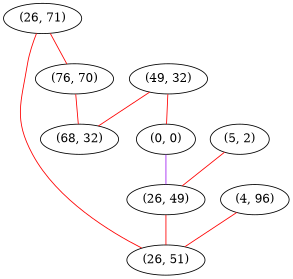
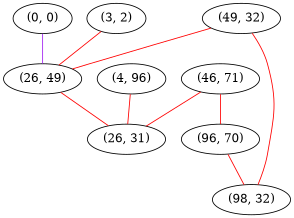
(43, 18) -> (220, 79)
(74, 79) -> (220, 139)
(167, 109) -> (142, 48)
(80, 139) -> (251, 200)
(240, 139) -> (116, 18)
(166, 260) -> (127, 139)
